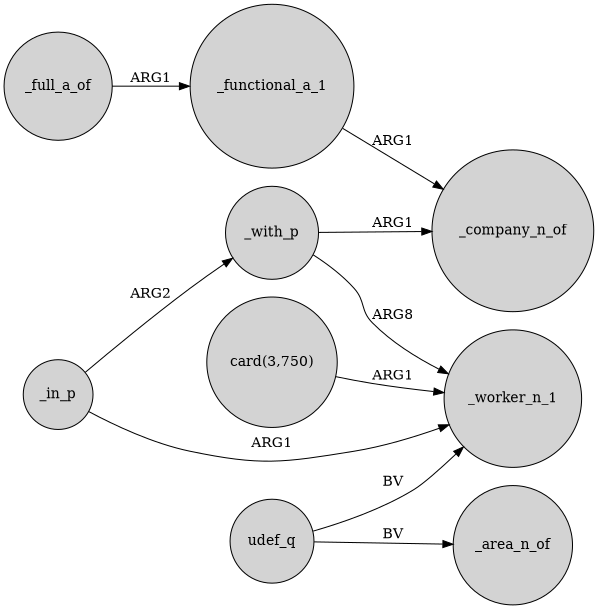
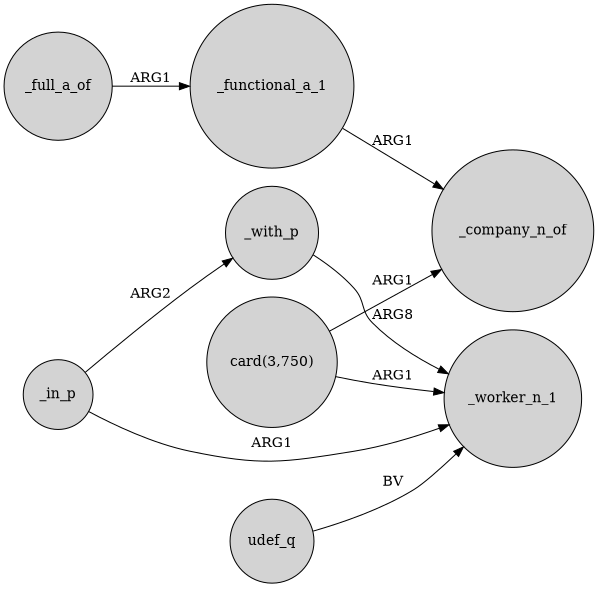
(370, 232) -> (381, 303)
(513, 545) -> none
